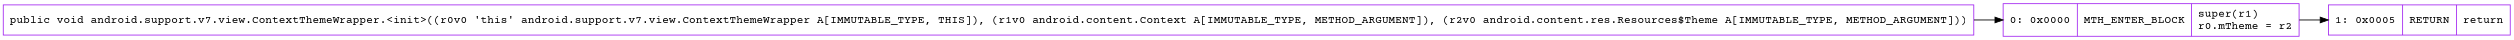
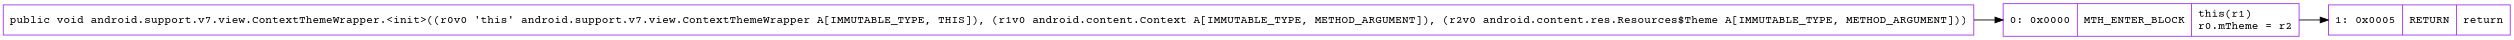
(2229, 13) -> (2225, 13)
